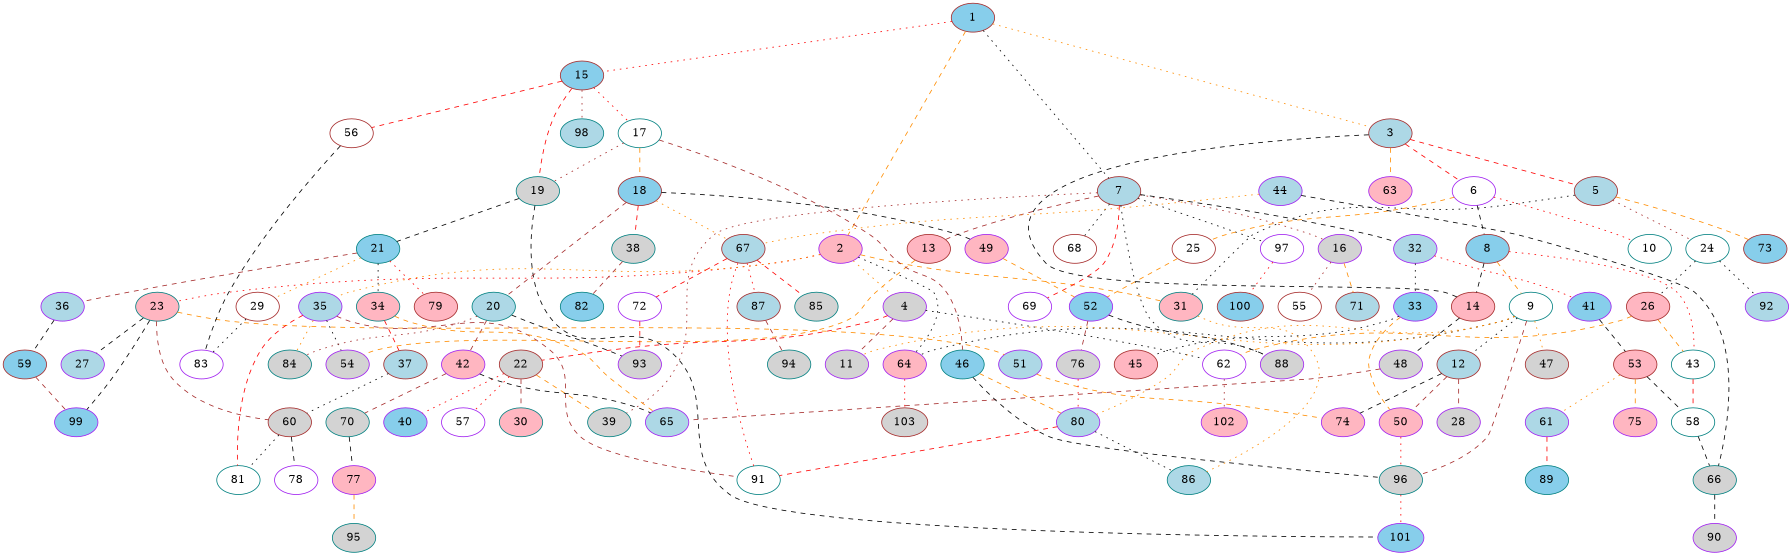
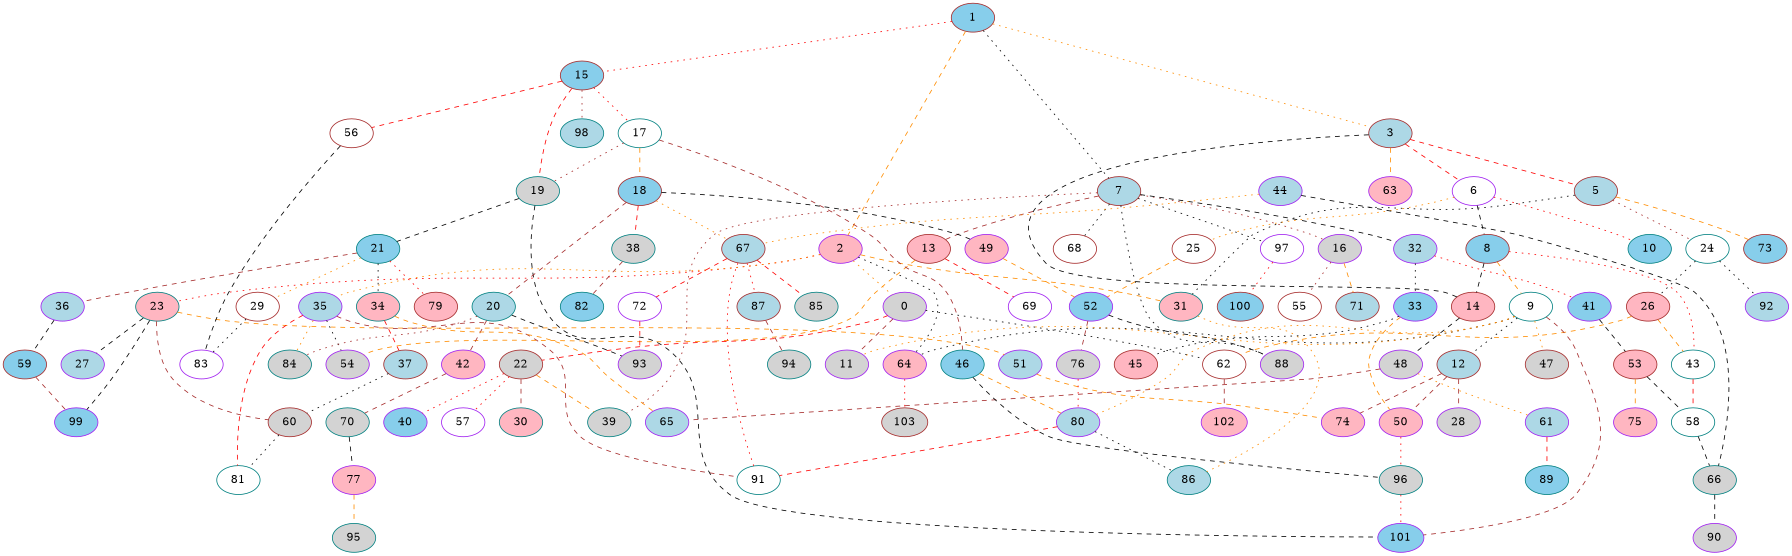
(1332, 217) -> (1332, 217)
(1650, 249) -> (1650, 249)
(1102, 265) -> (985, 281)
(905, 307) -> (905, 307)
(1224, 364) -> (1224, 364)
(552, 392) -> none
(1224, 393) -> (1224, 393)
(1401, 393) -> (1401, 393)
(1591, 393) -> (1472, 396)
(1496, 416) -> (1587, 478)
(296, 480) -> none
